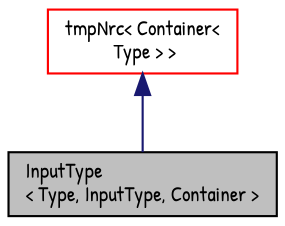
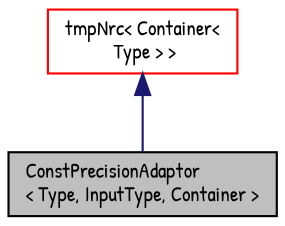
(143, 184) -> (143, 184)
